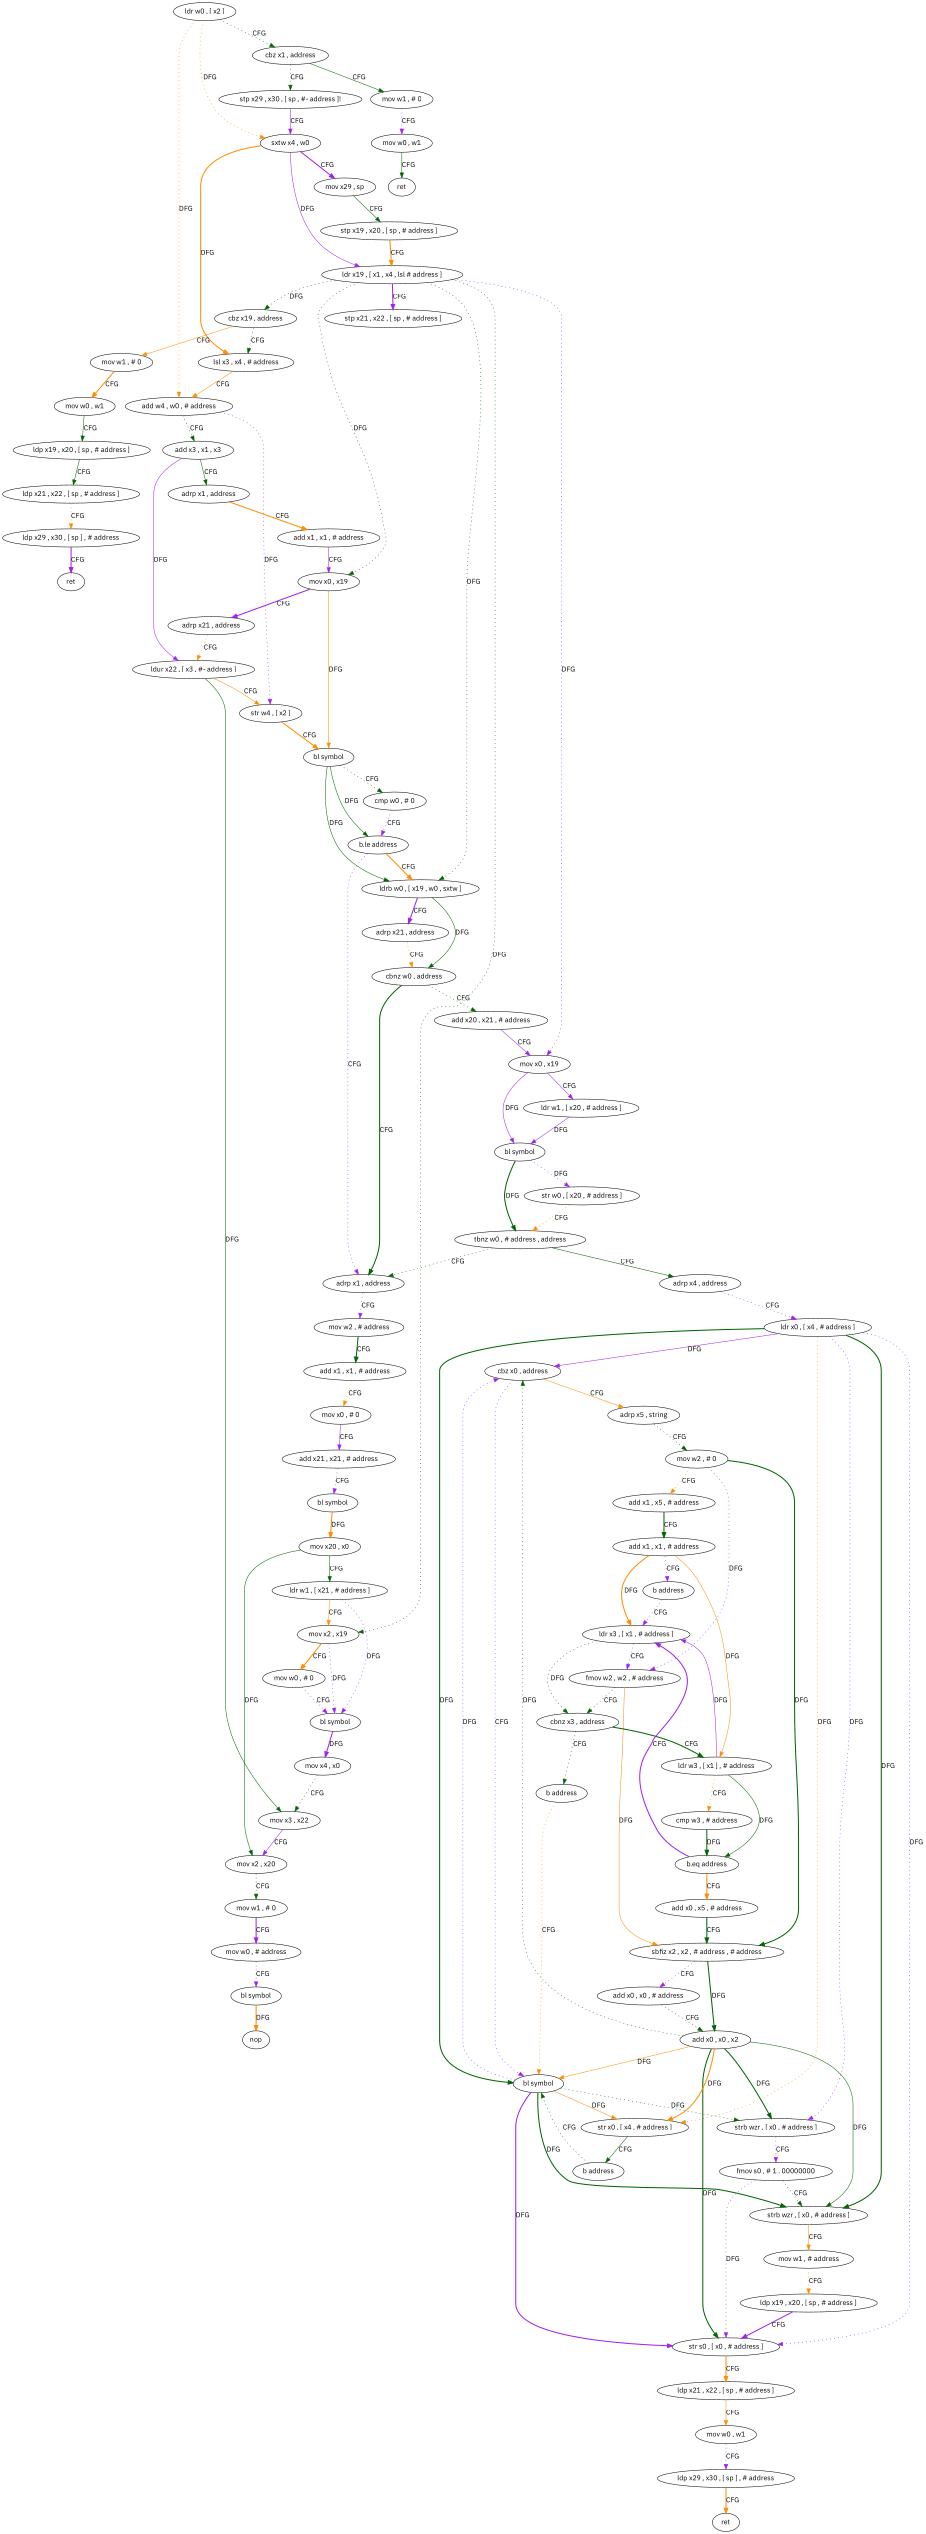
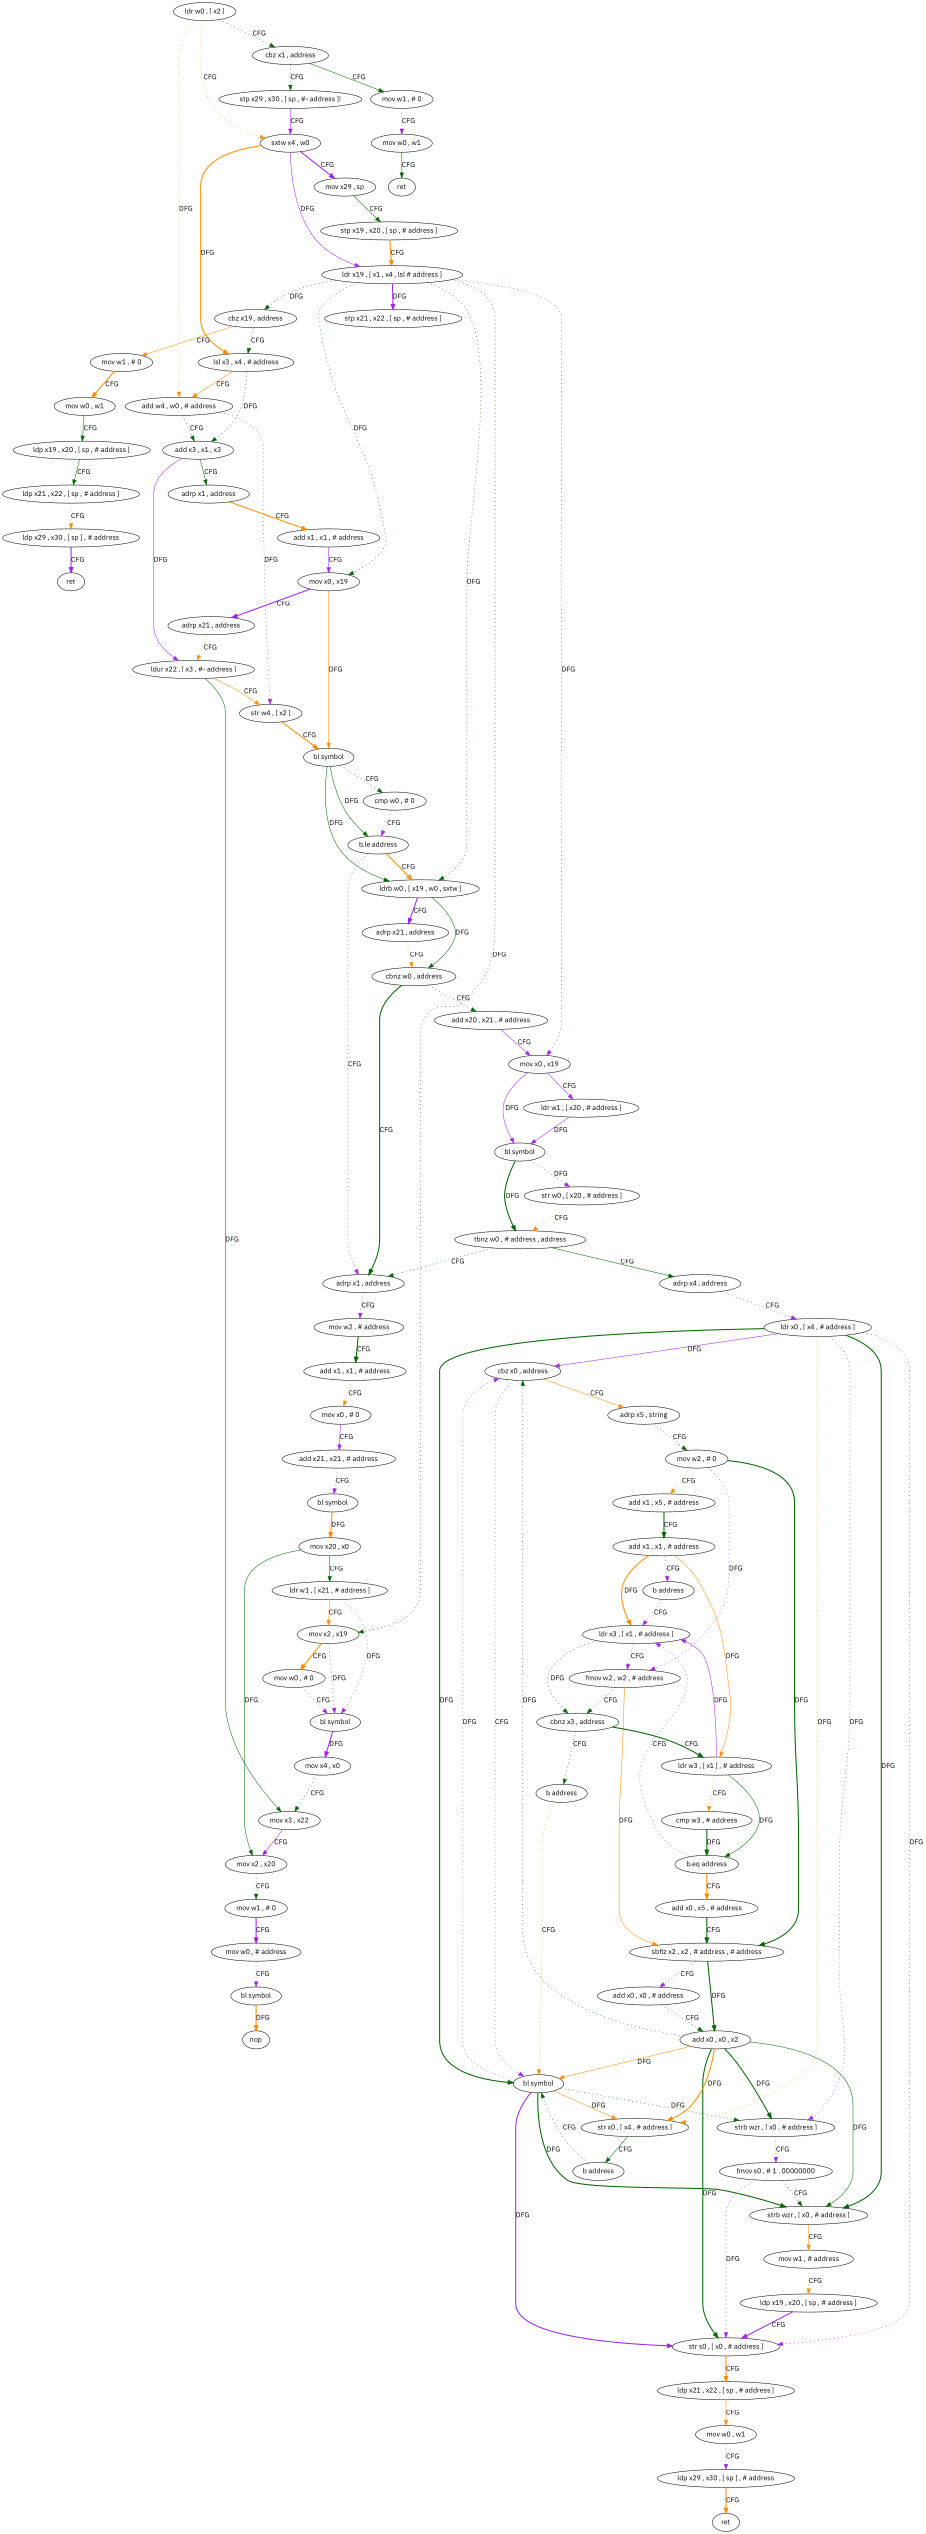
(210, 77) -> (210, 77)
(400, 297) -> (400, 297)
none -> (240, 410)
(648, 1750) -> (648, 1750)
